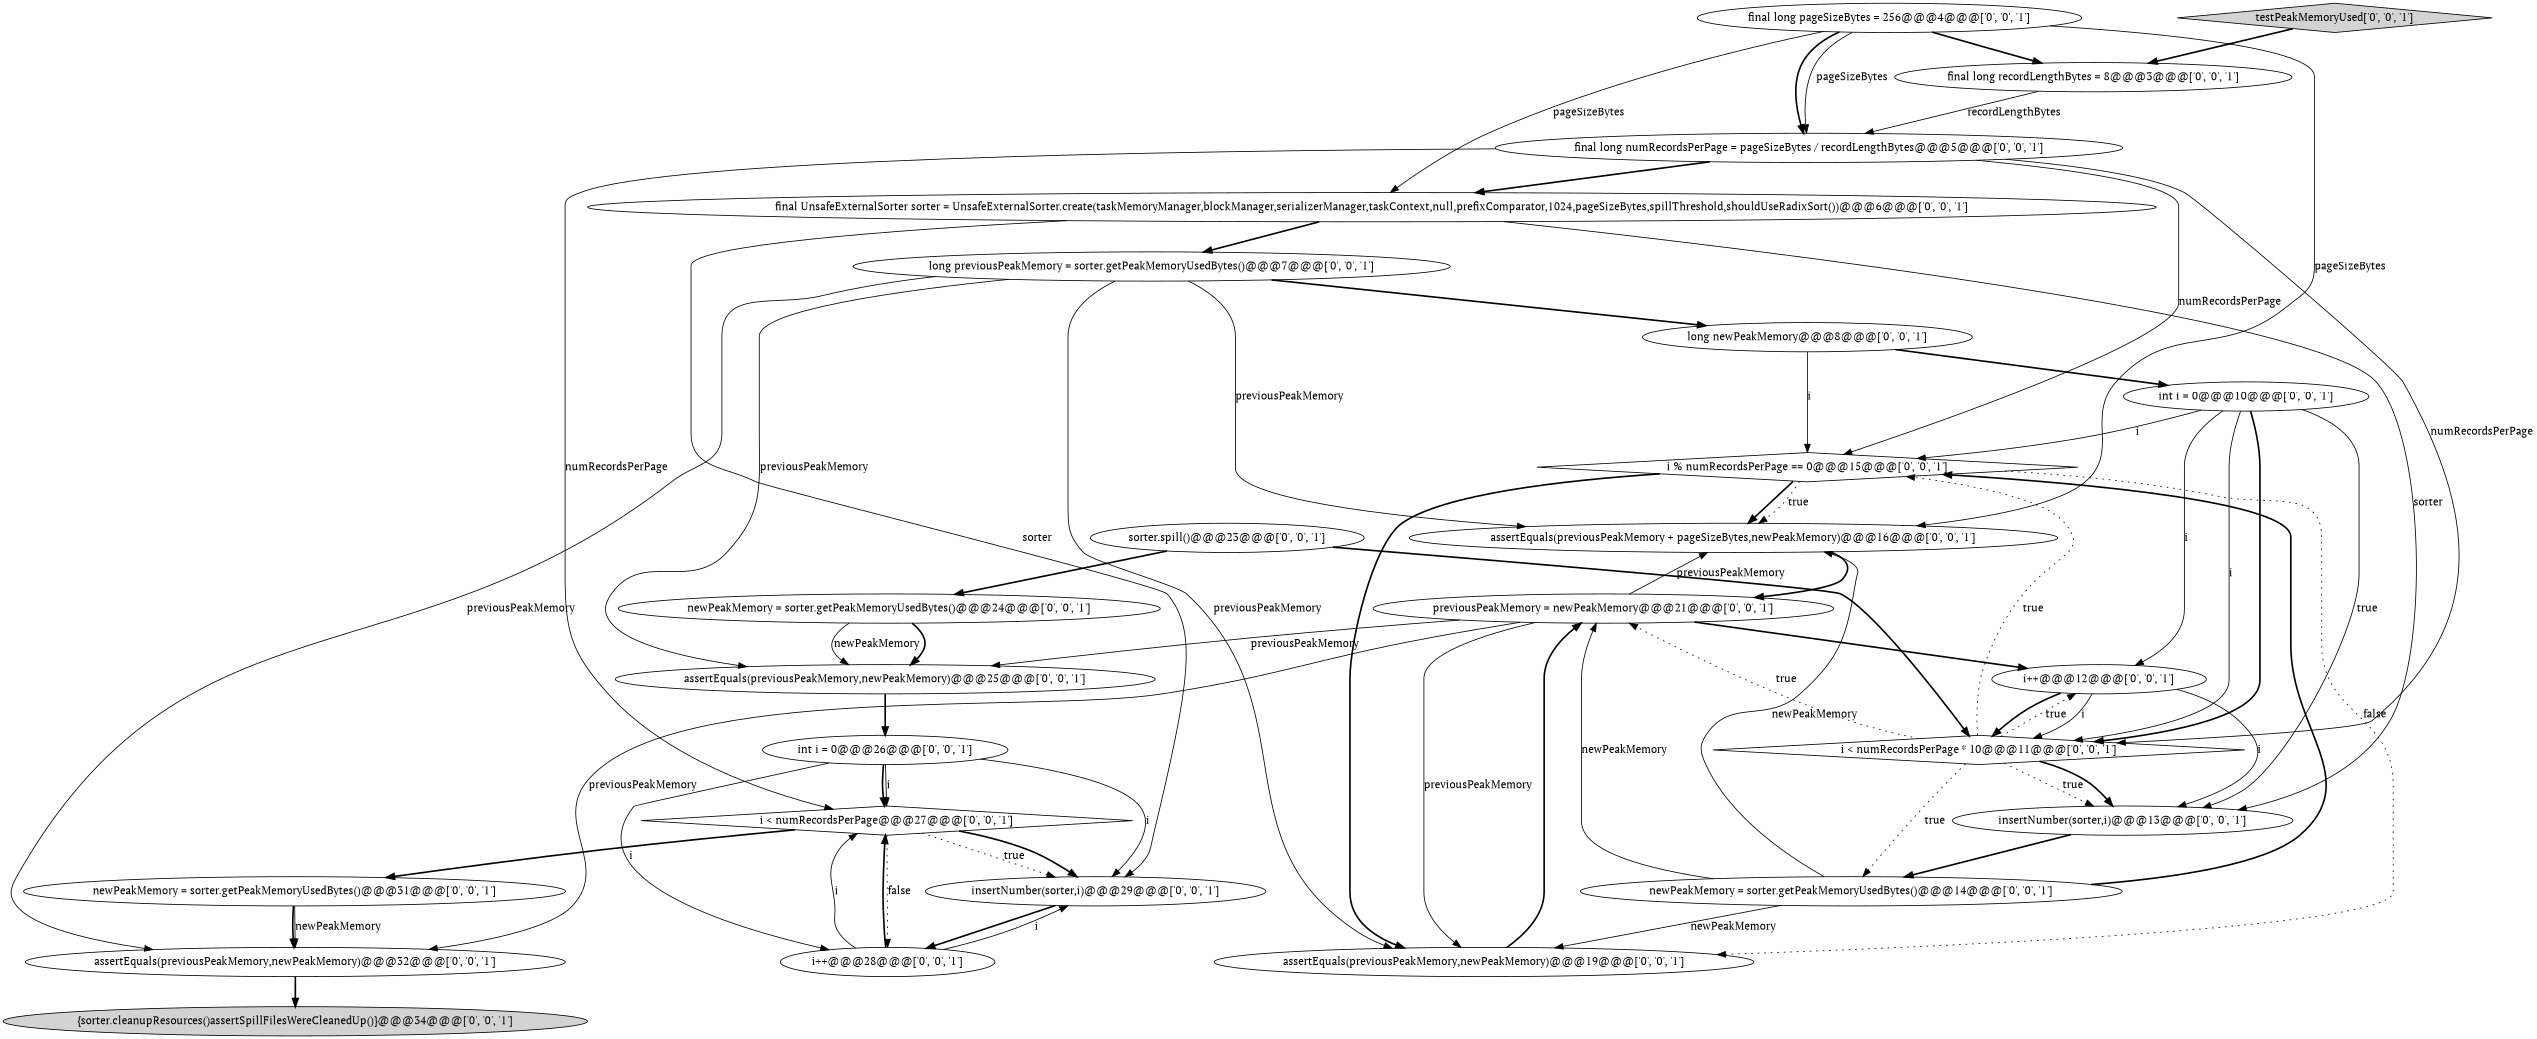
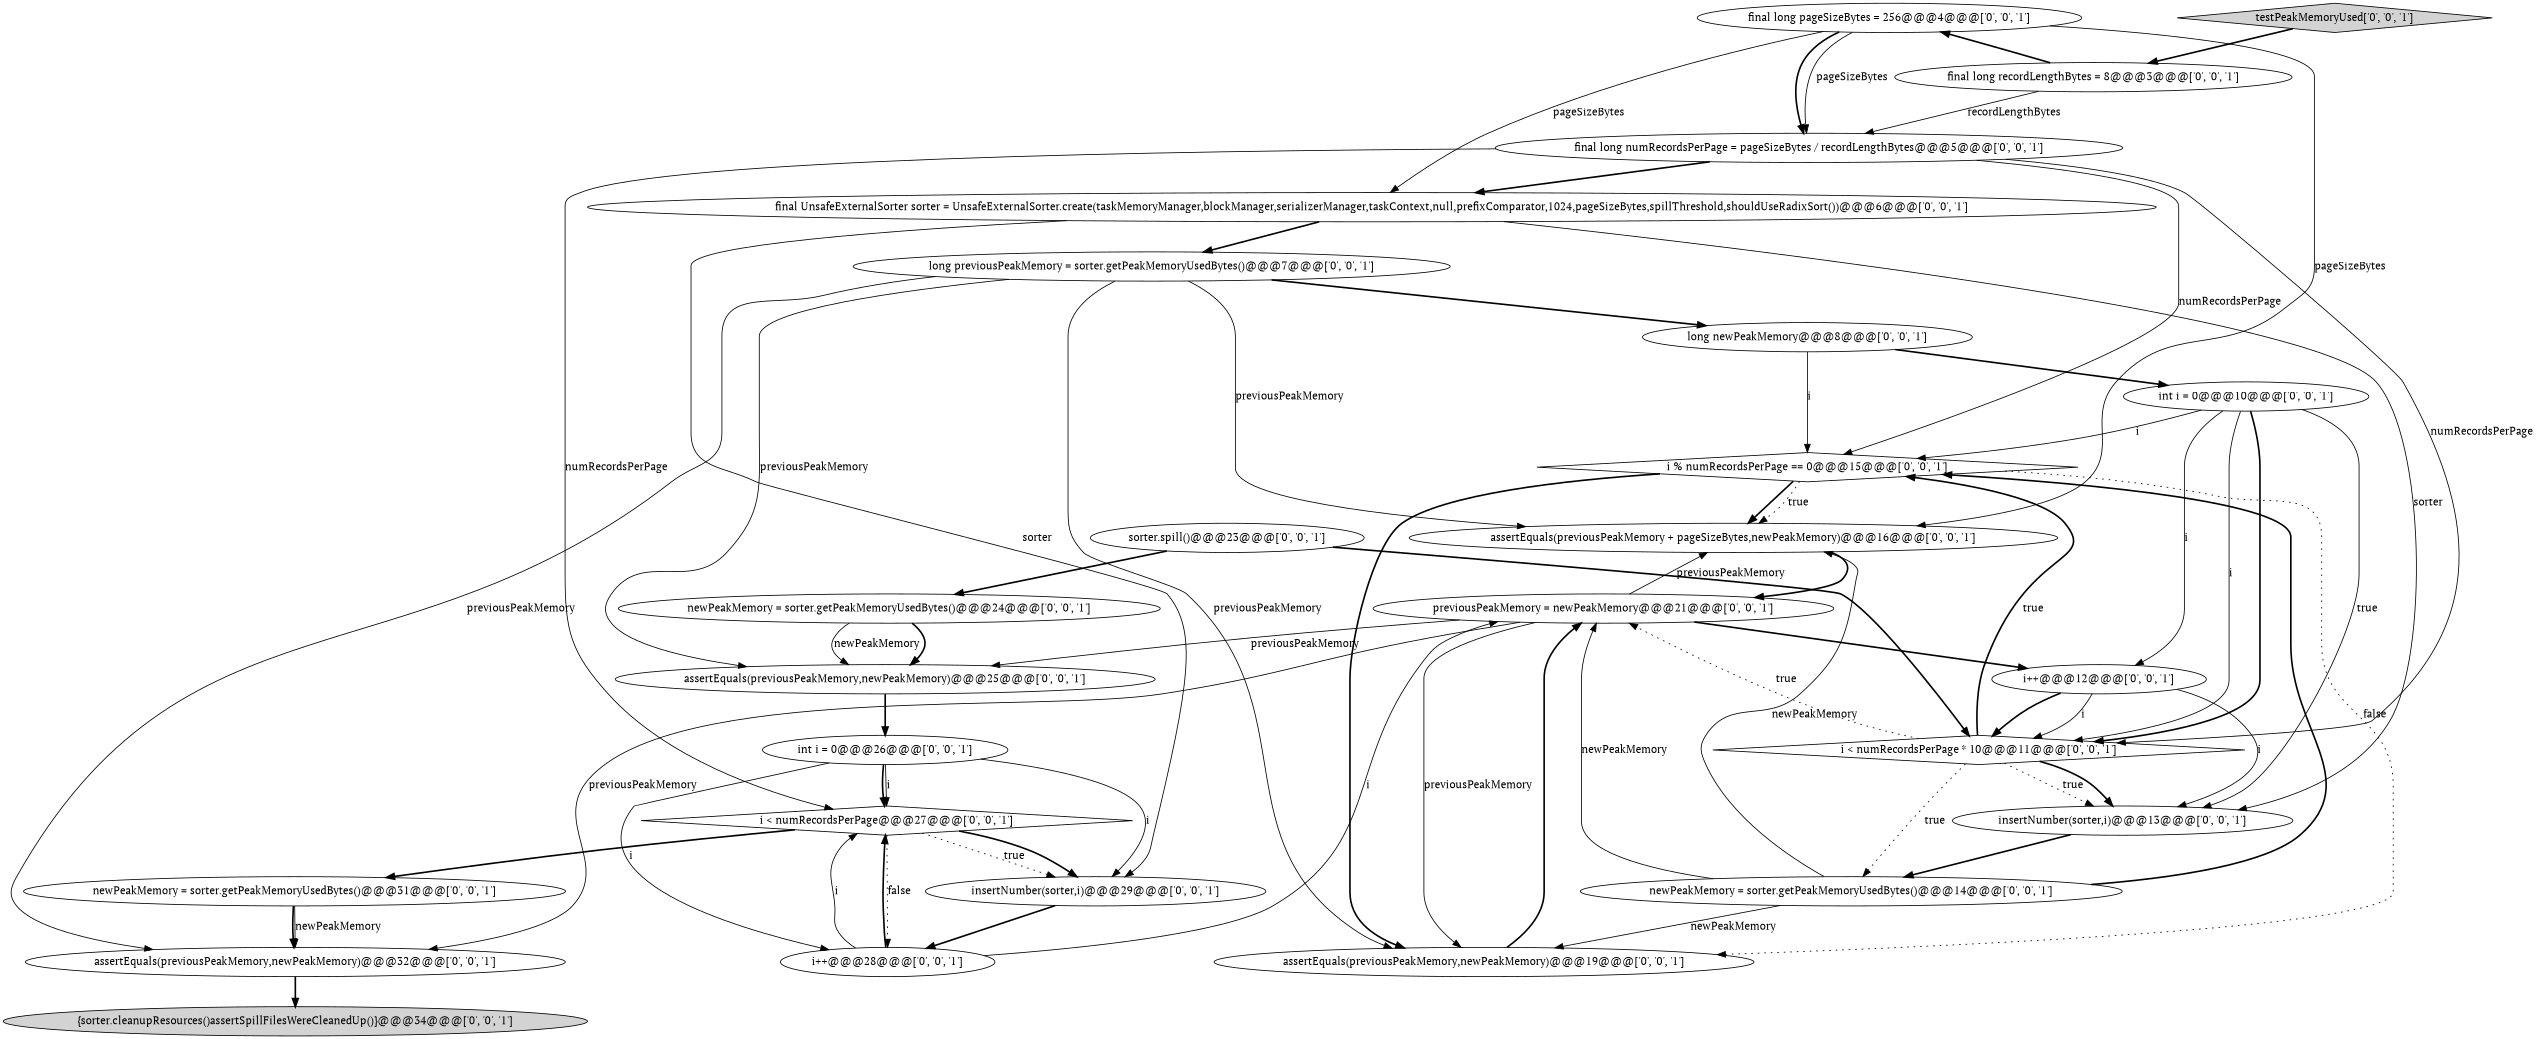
(1983, 47) -> (2000, 48)
(2060, 559) -> (2060, 559)
(2035, 717) -> none
(1003, 933) -> (1291, 893)
